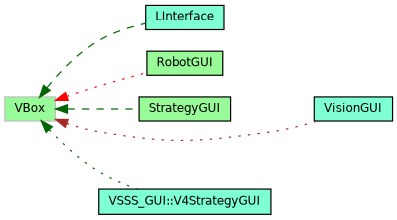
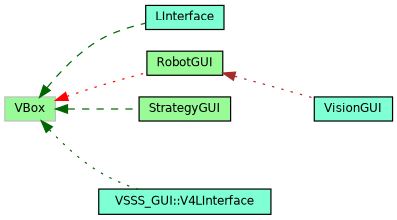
(193, 140) -> (275, 87)
(185, 202) -> (185, 202)
